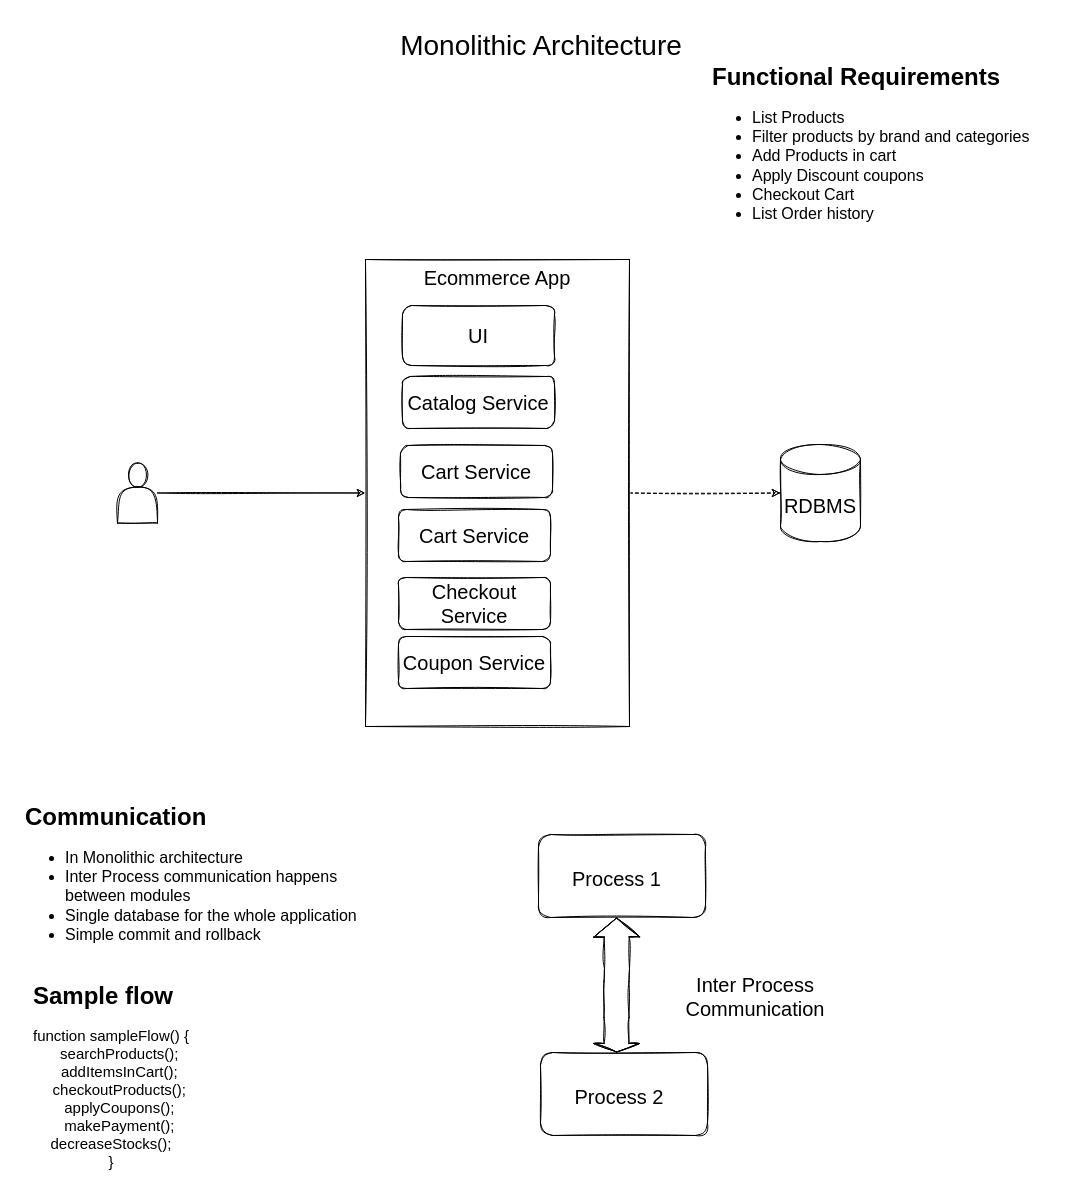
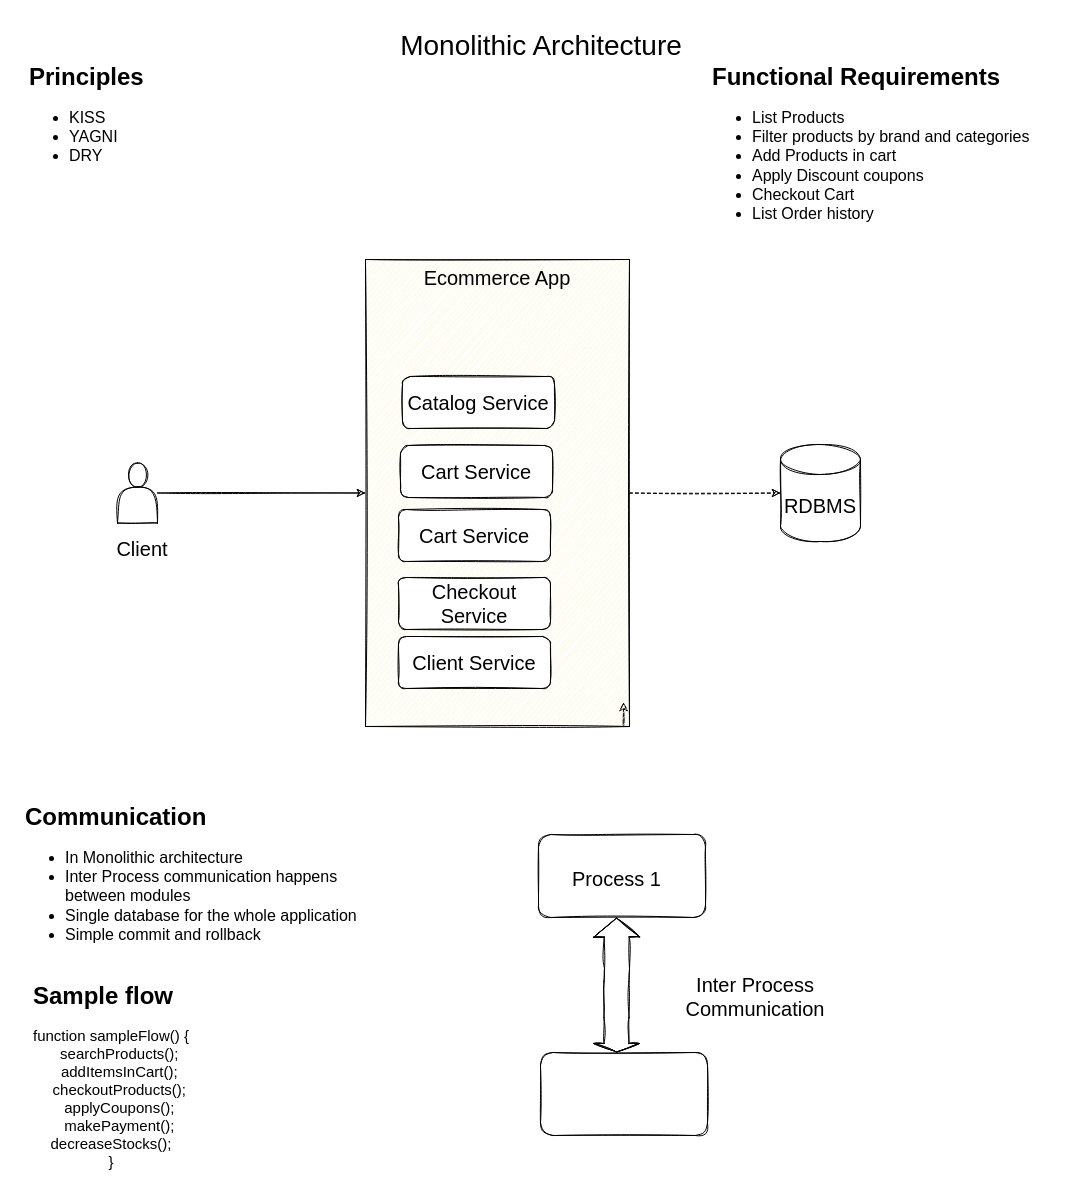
none -> (149, 120)
(498, 279) -> (498, 279)
(479, 336) -> none
none -> (143, 547)
(475, 663) -> (475, 663)
(620, 1097) -> none
